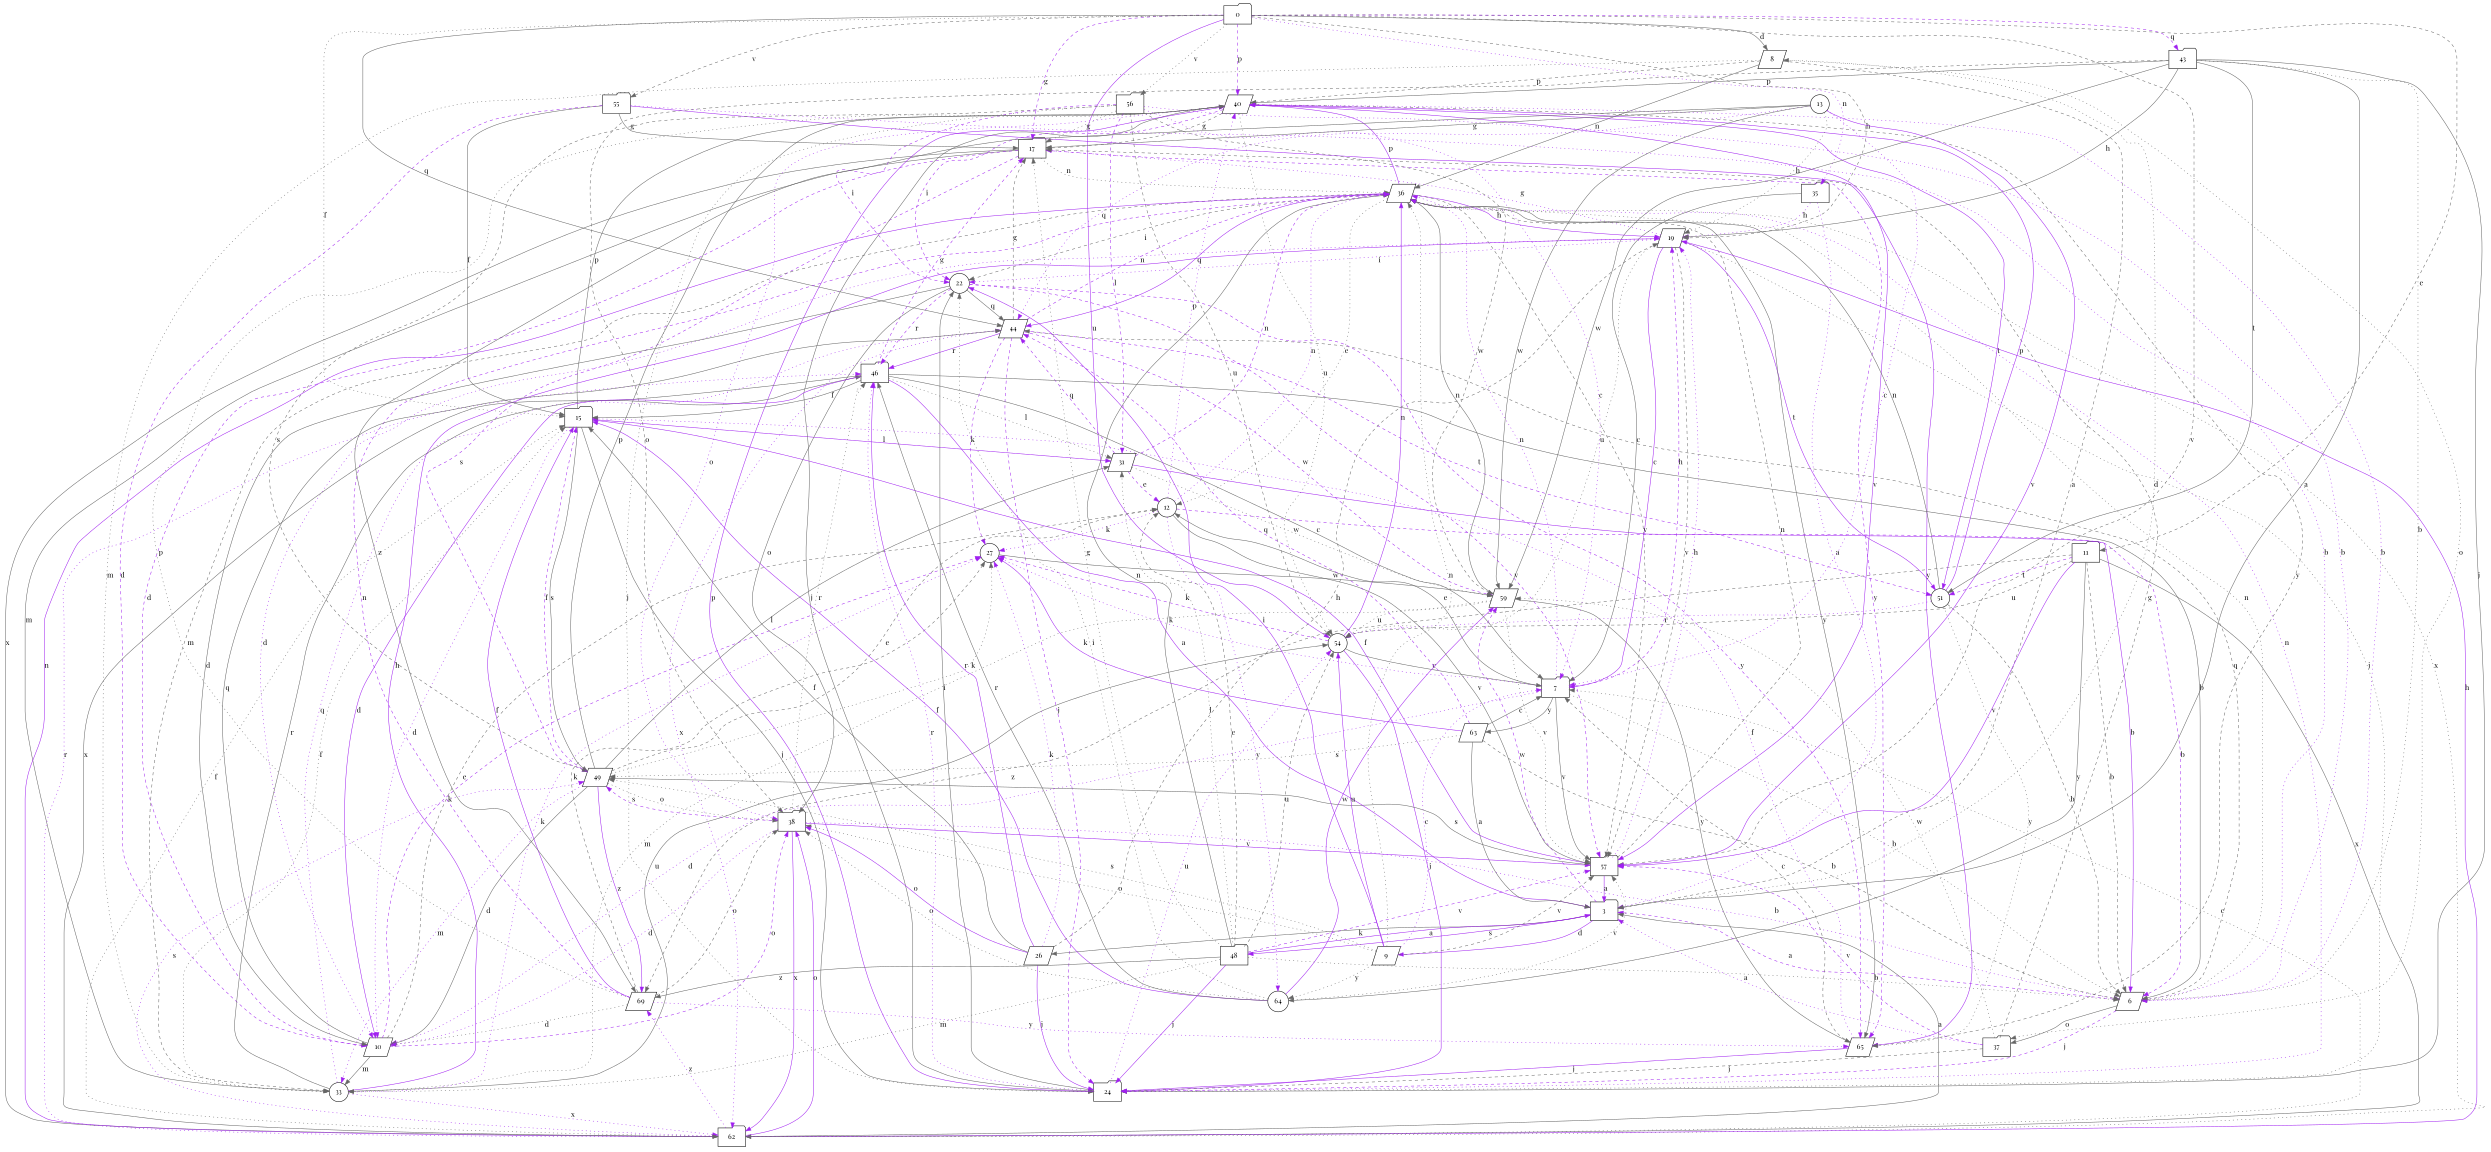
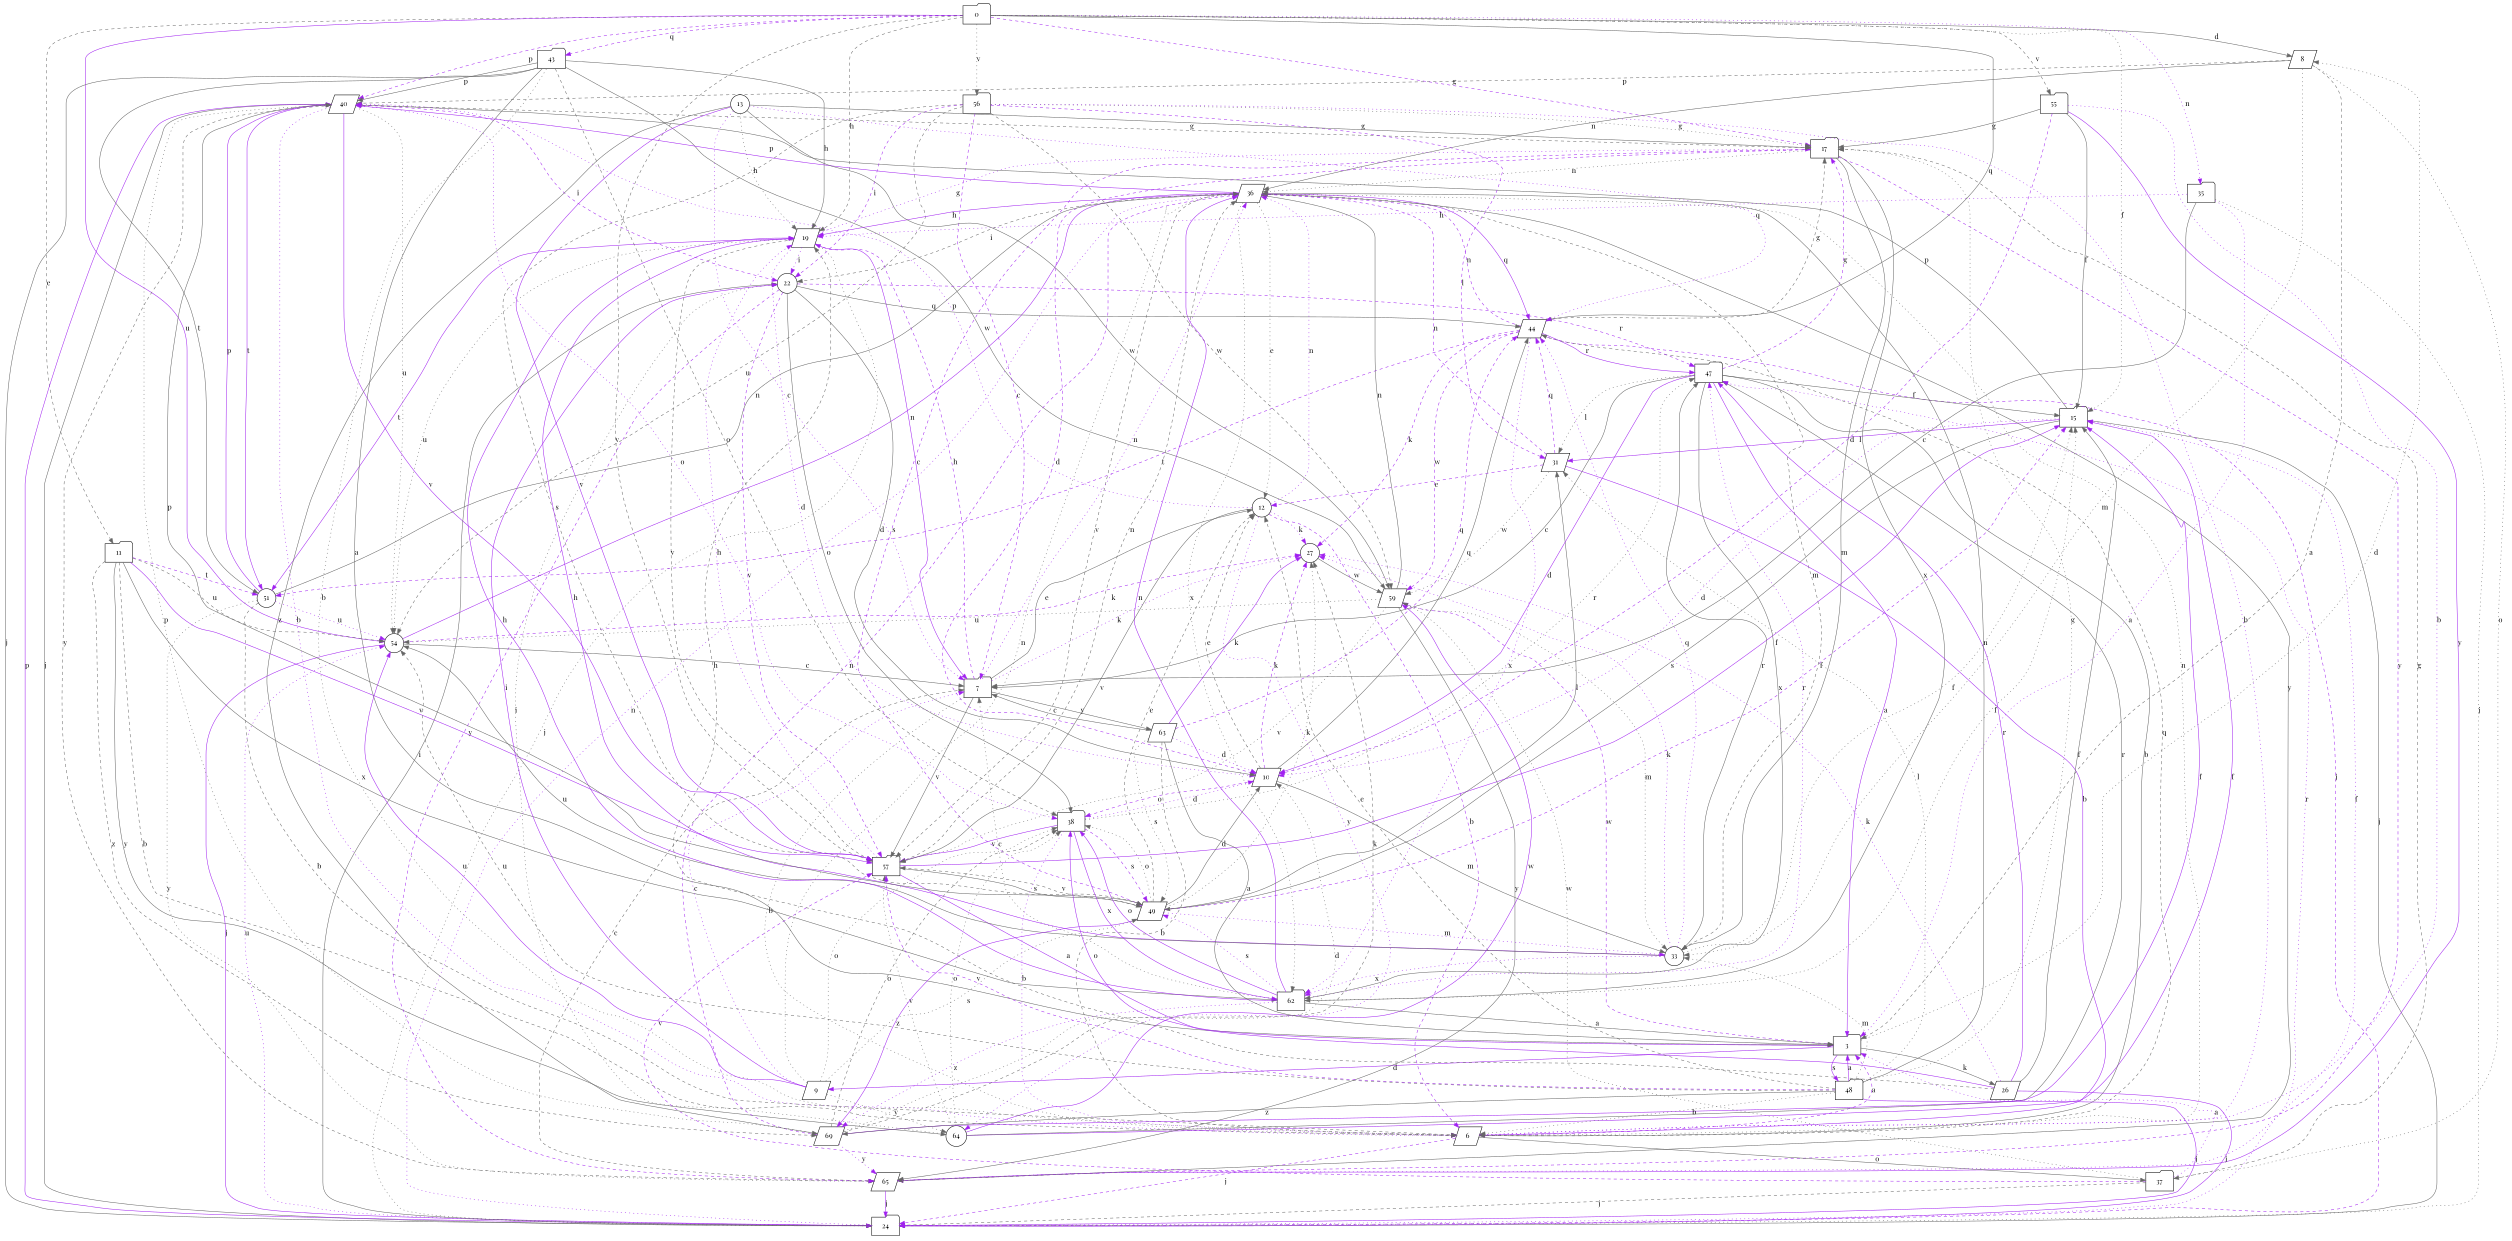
(1524, 231) -> (1015, 390)
(875, 373) -> (1709, 373)
(627, 587) -> (2455, 1205)
(1666, 620) -> (340, 620)
(941, 805) -> (1212, 755)
(1501, 935) -> (1024, 882)
